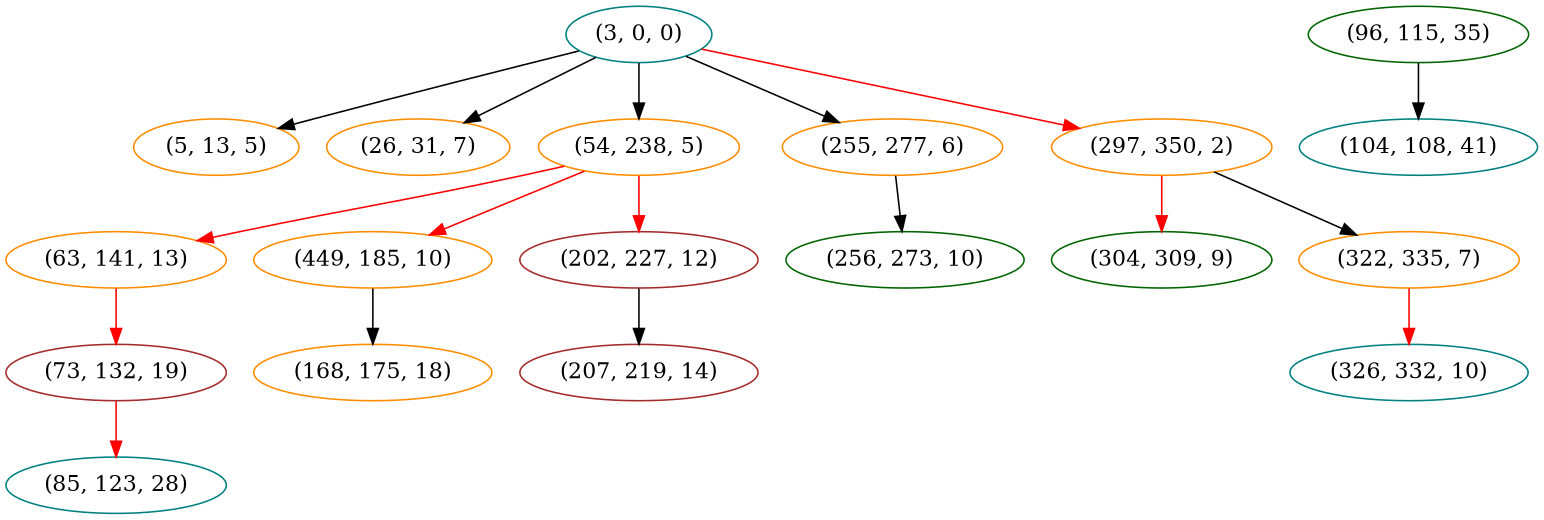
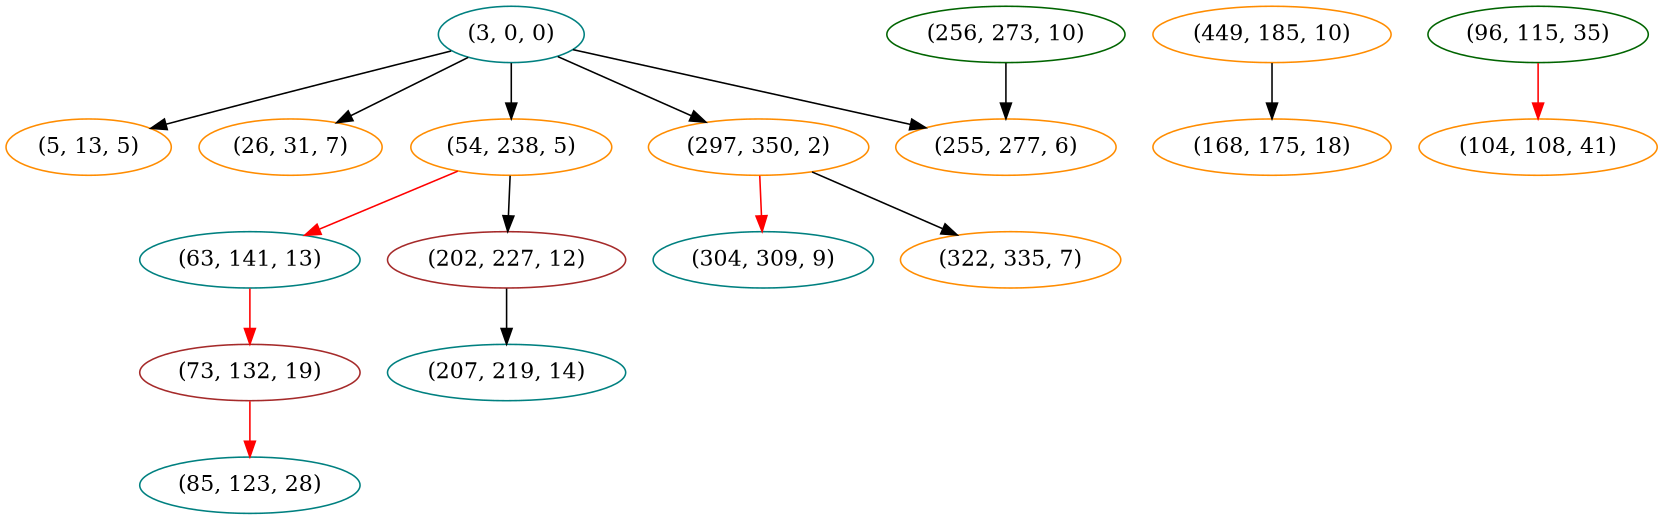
(1418, 83) -> (1538, 83)
(882, 87) -> (625, 86)
(1418, 147) -> (1538, 147)
(639, 196) -> (509, 196)
(898, 196) -> (1006, 83)
(515, 200) -> none
(116, 260) -> (250, 260)
(1162, 260) -> (763, 260)
(639, 373) -> (507, 373)
(1409, 373) -> none
